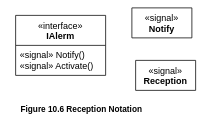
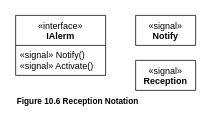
(162, 23) -> (165, 30)
(90, 109) -> (87, 102)
